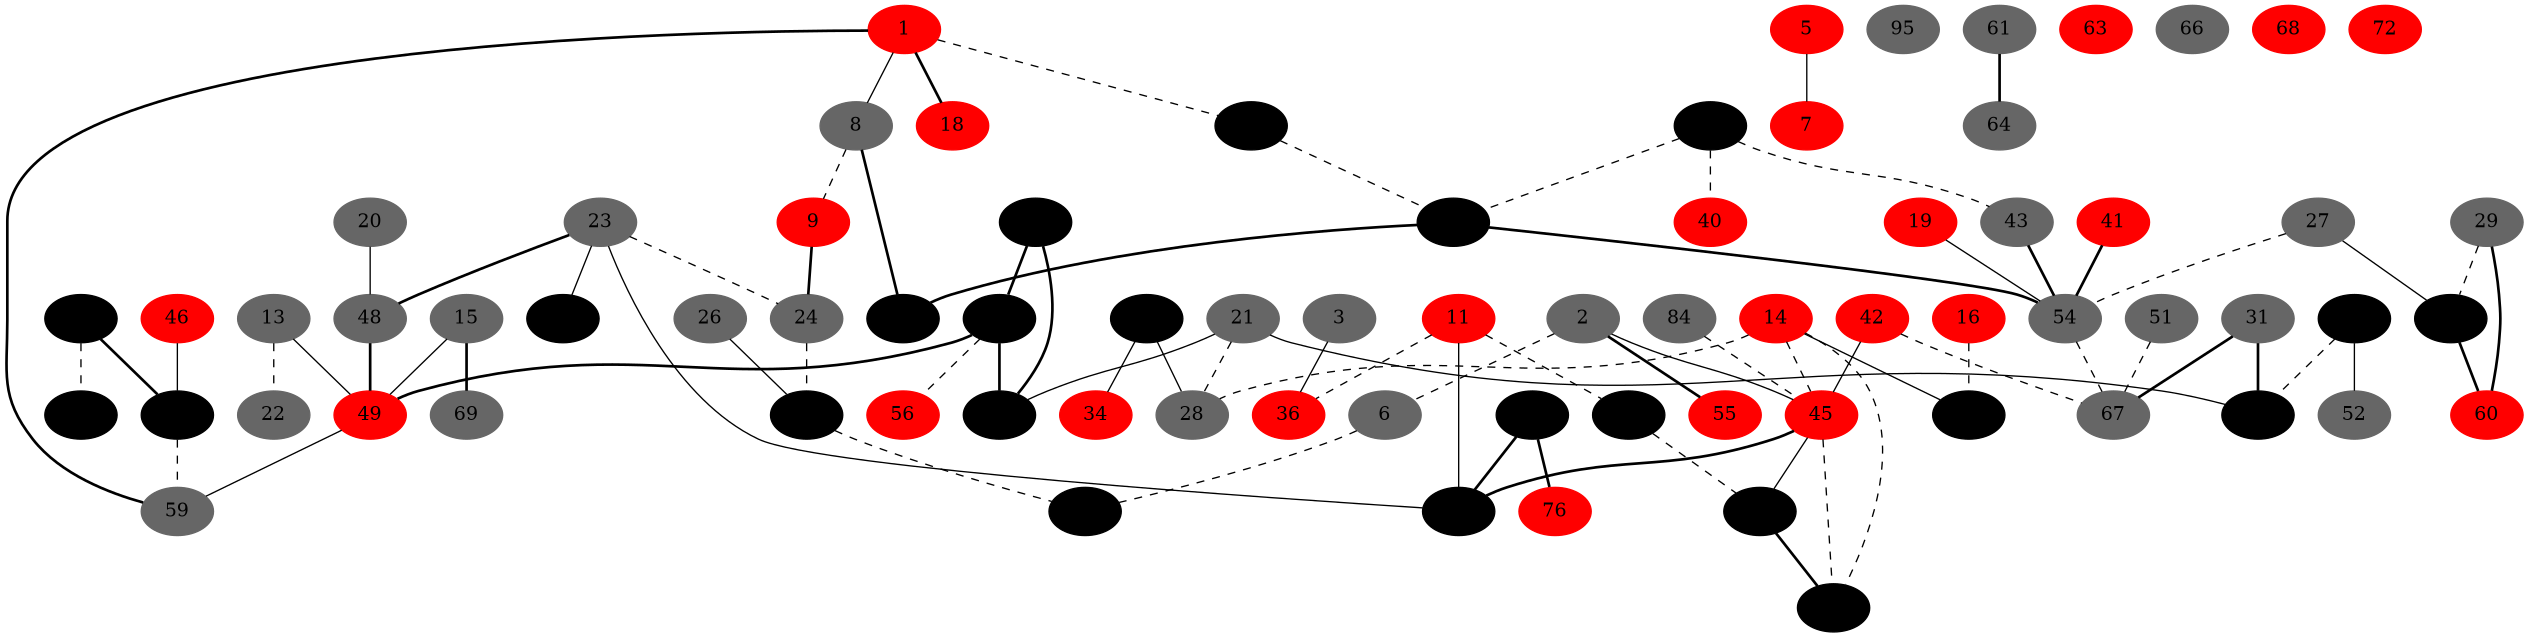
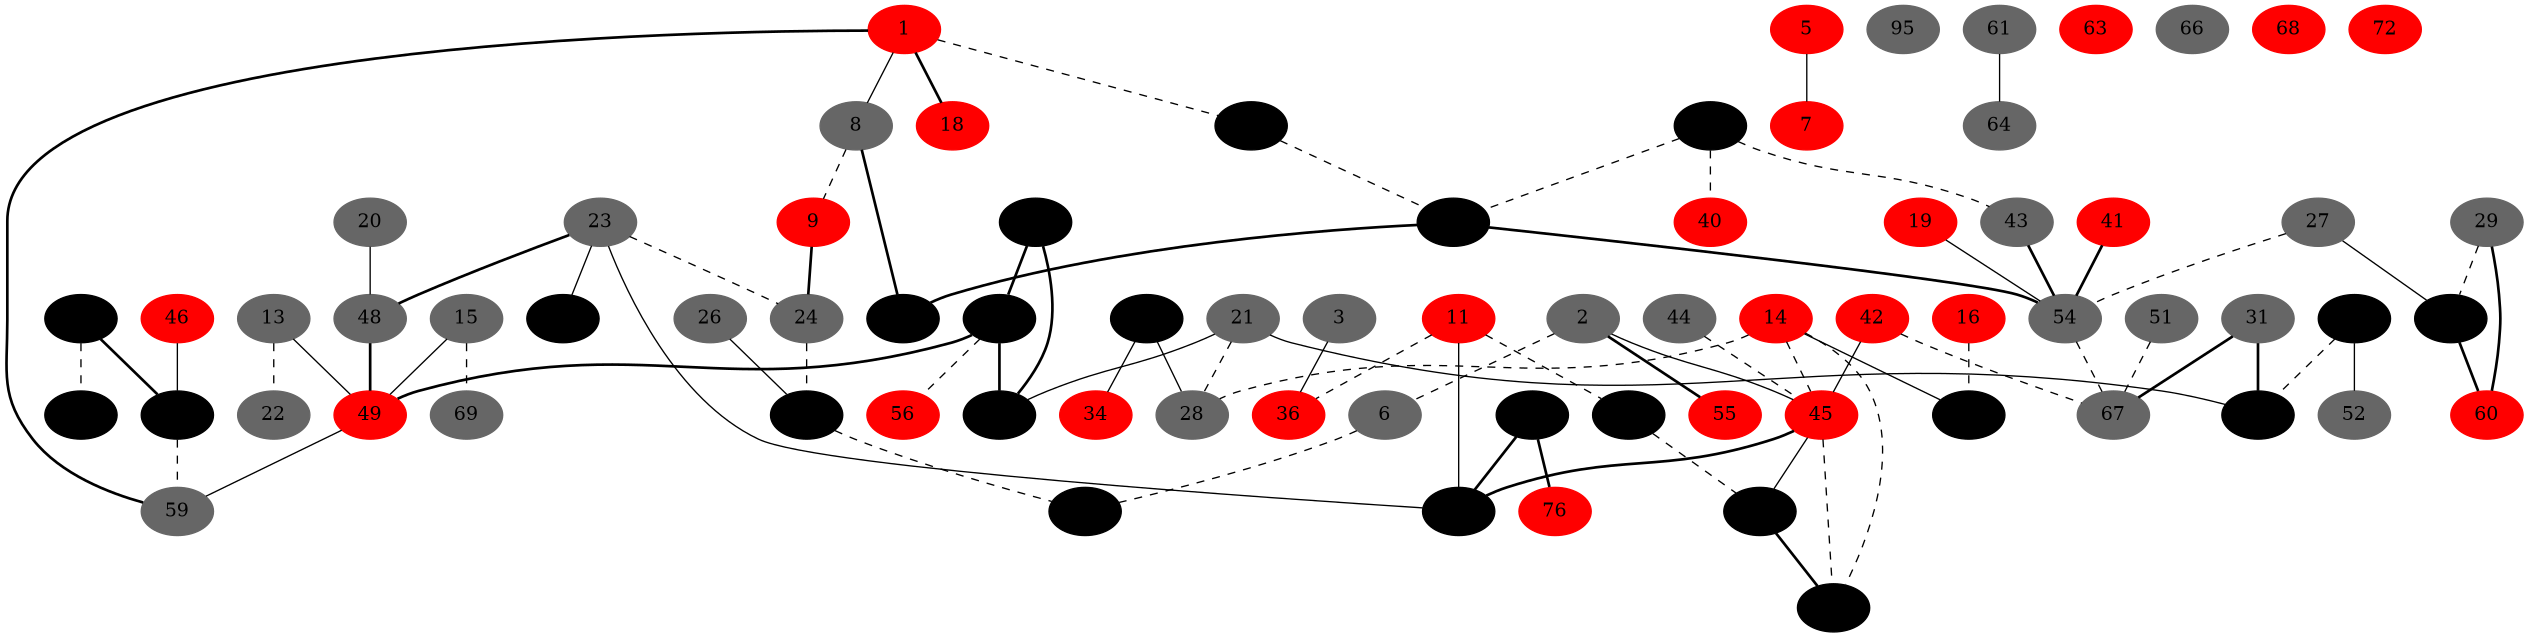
(2000, 78) -> (2000, 78)
(1680, 319) -> (1680, 319)
(467, 367) -> (467, 367)
